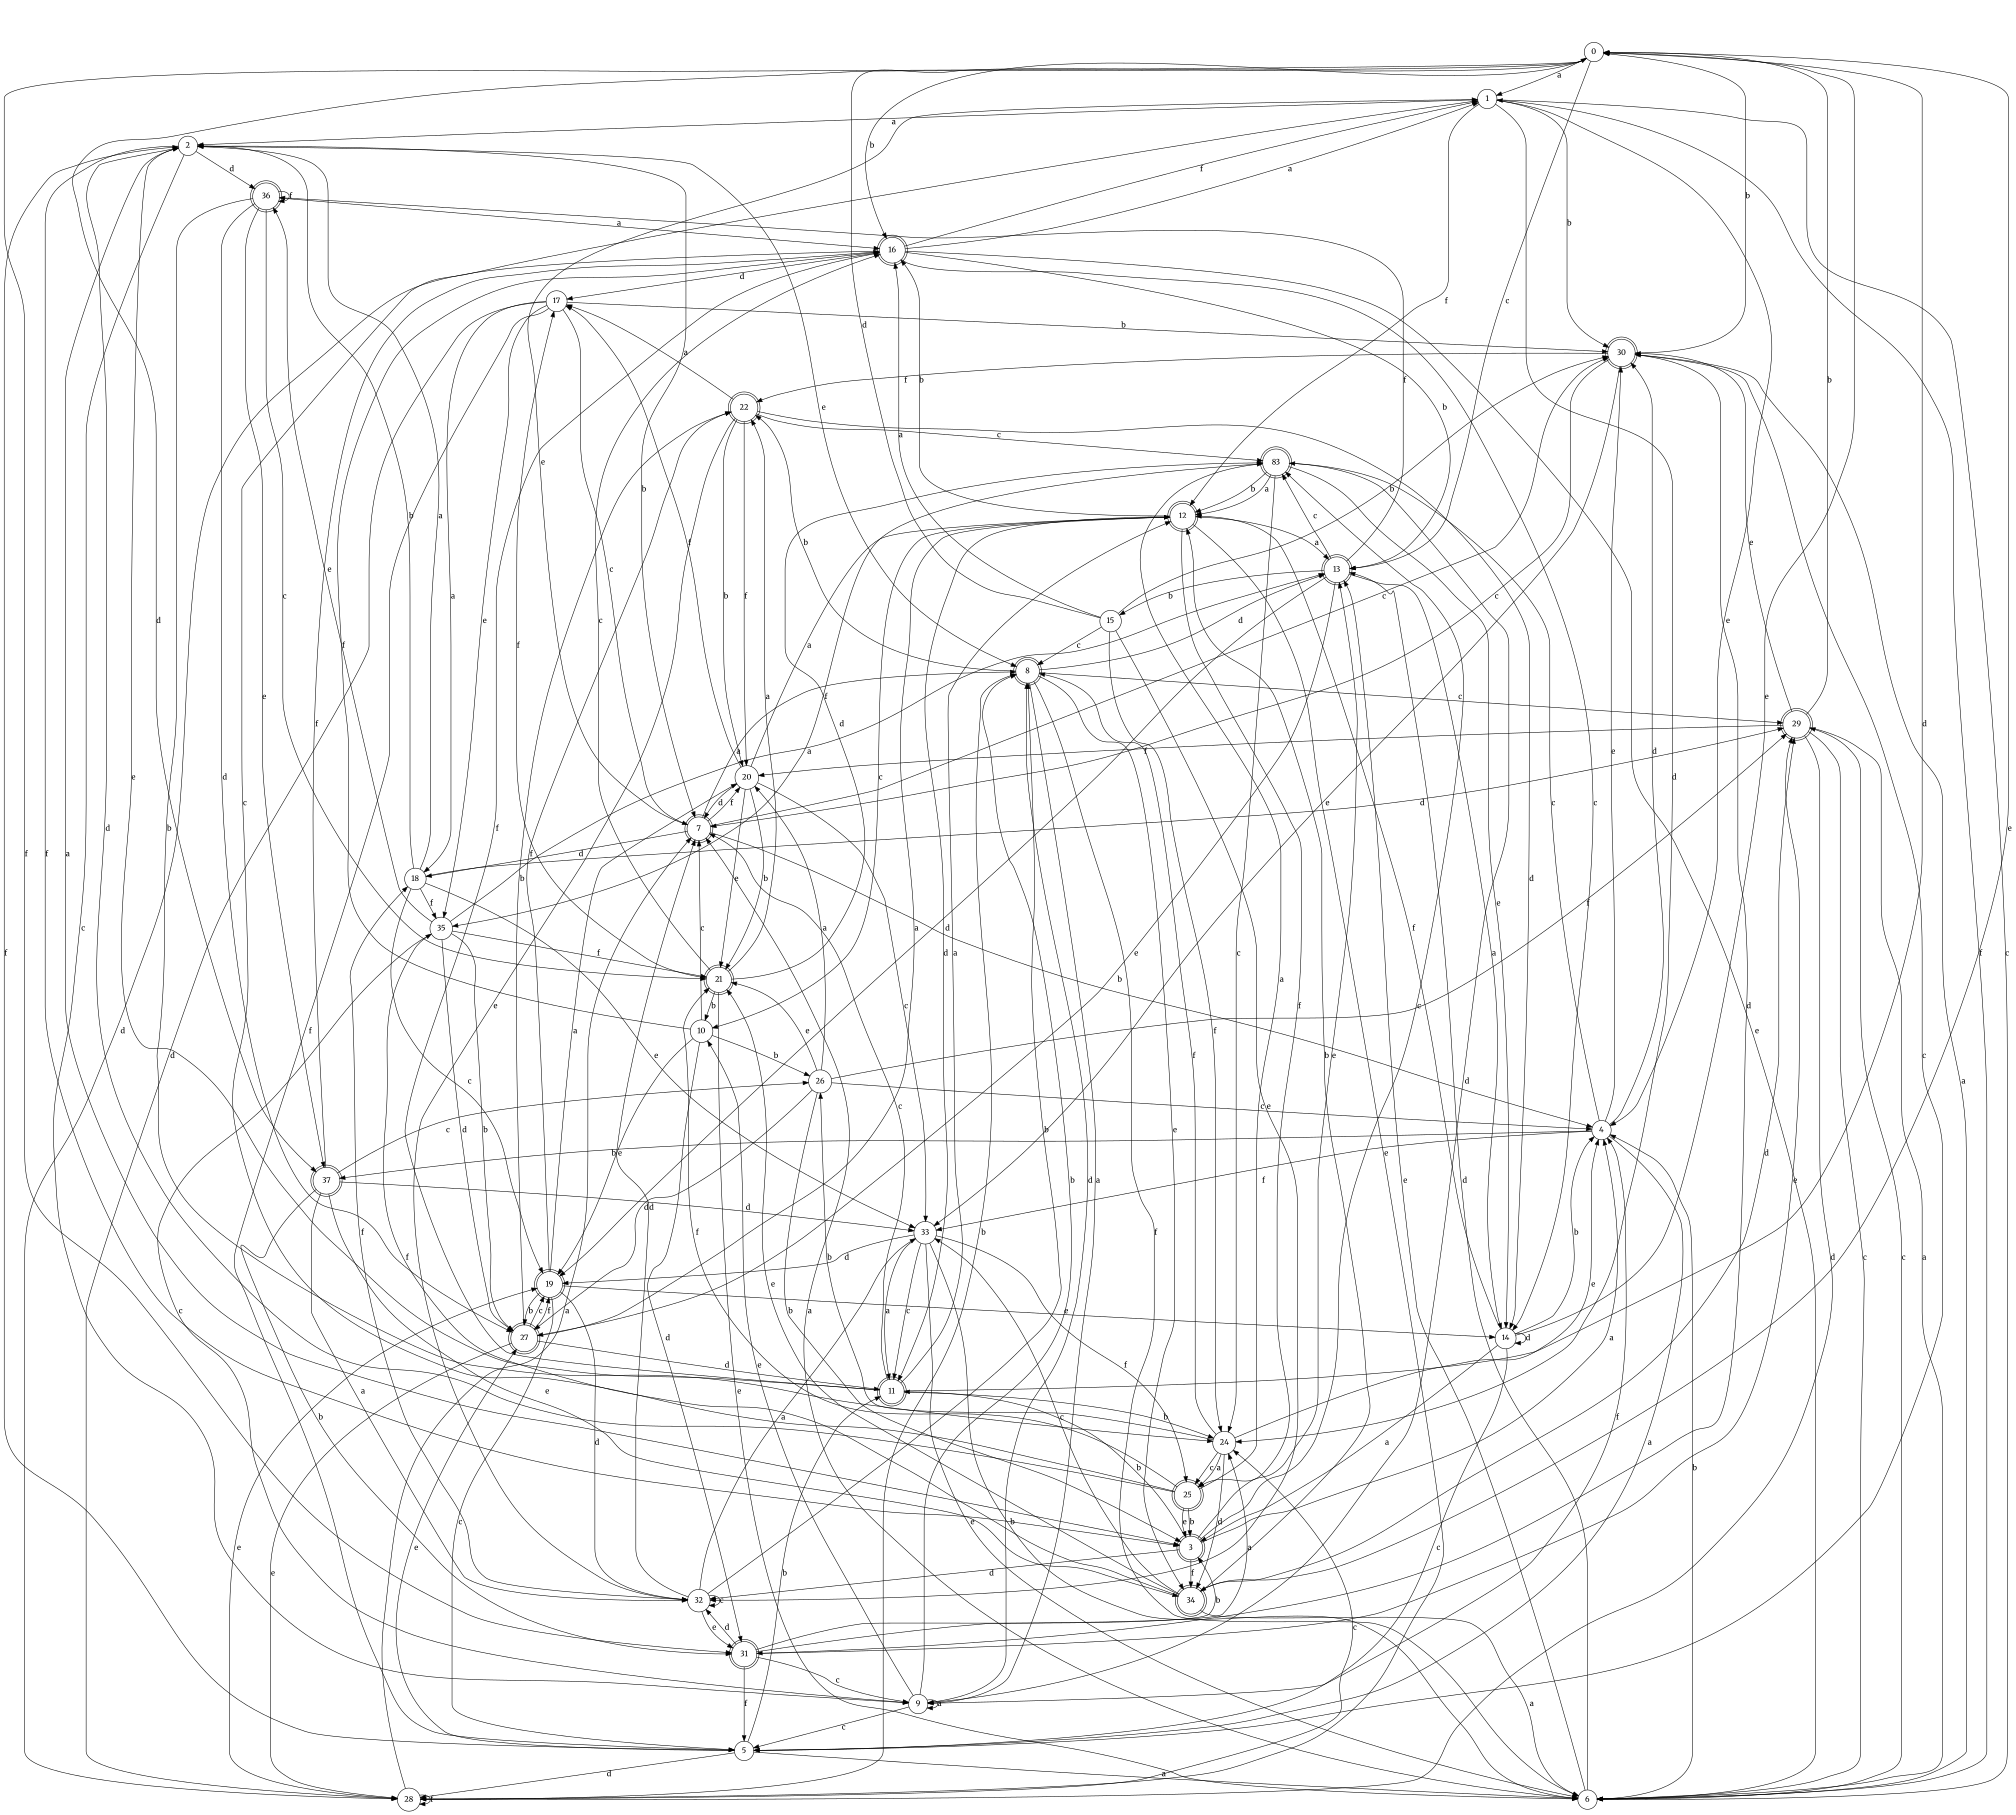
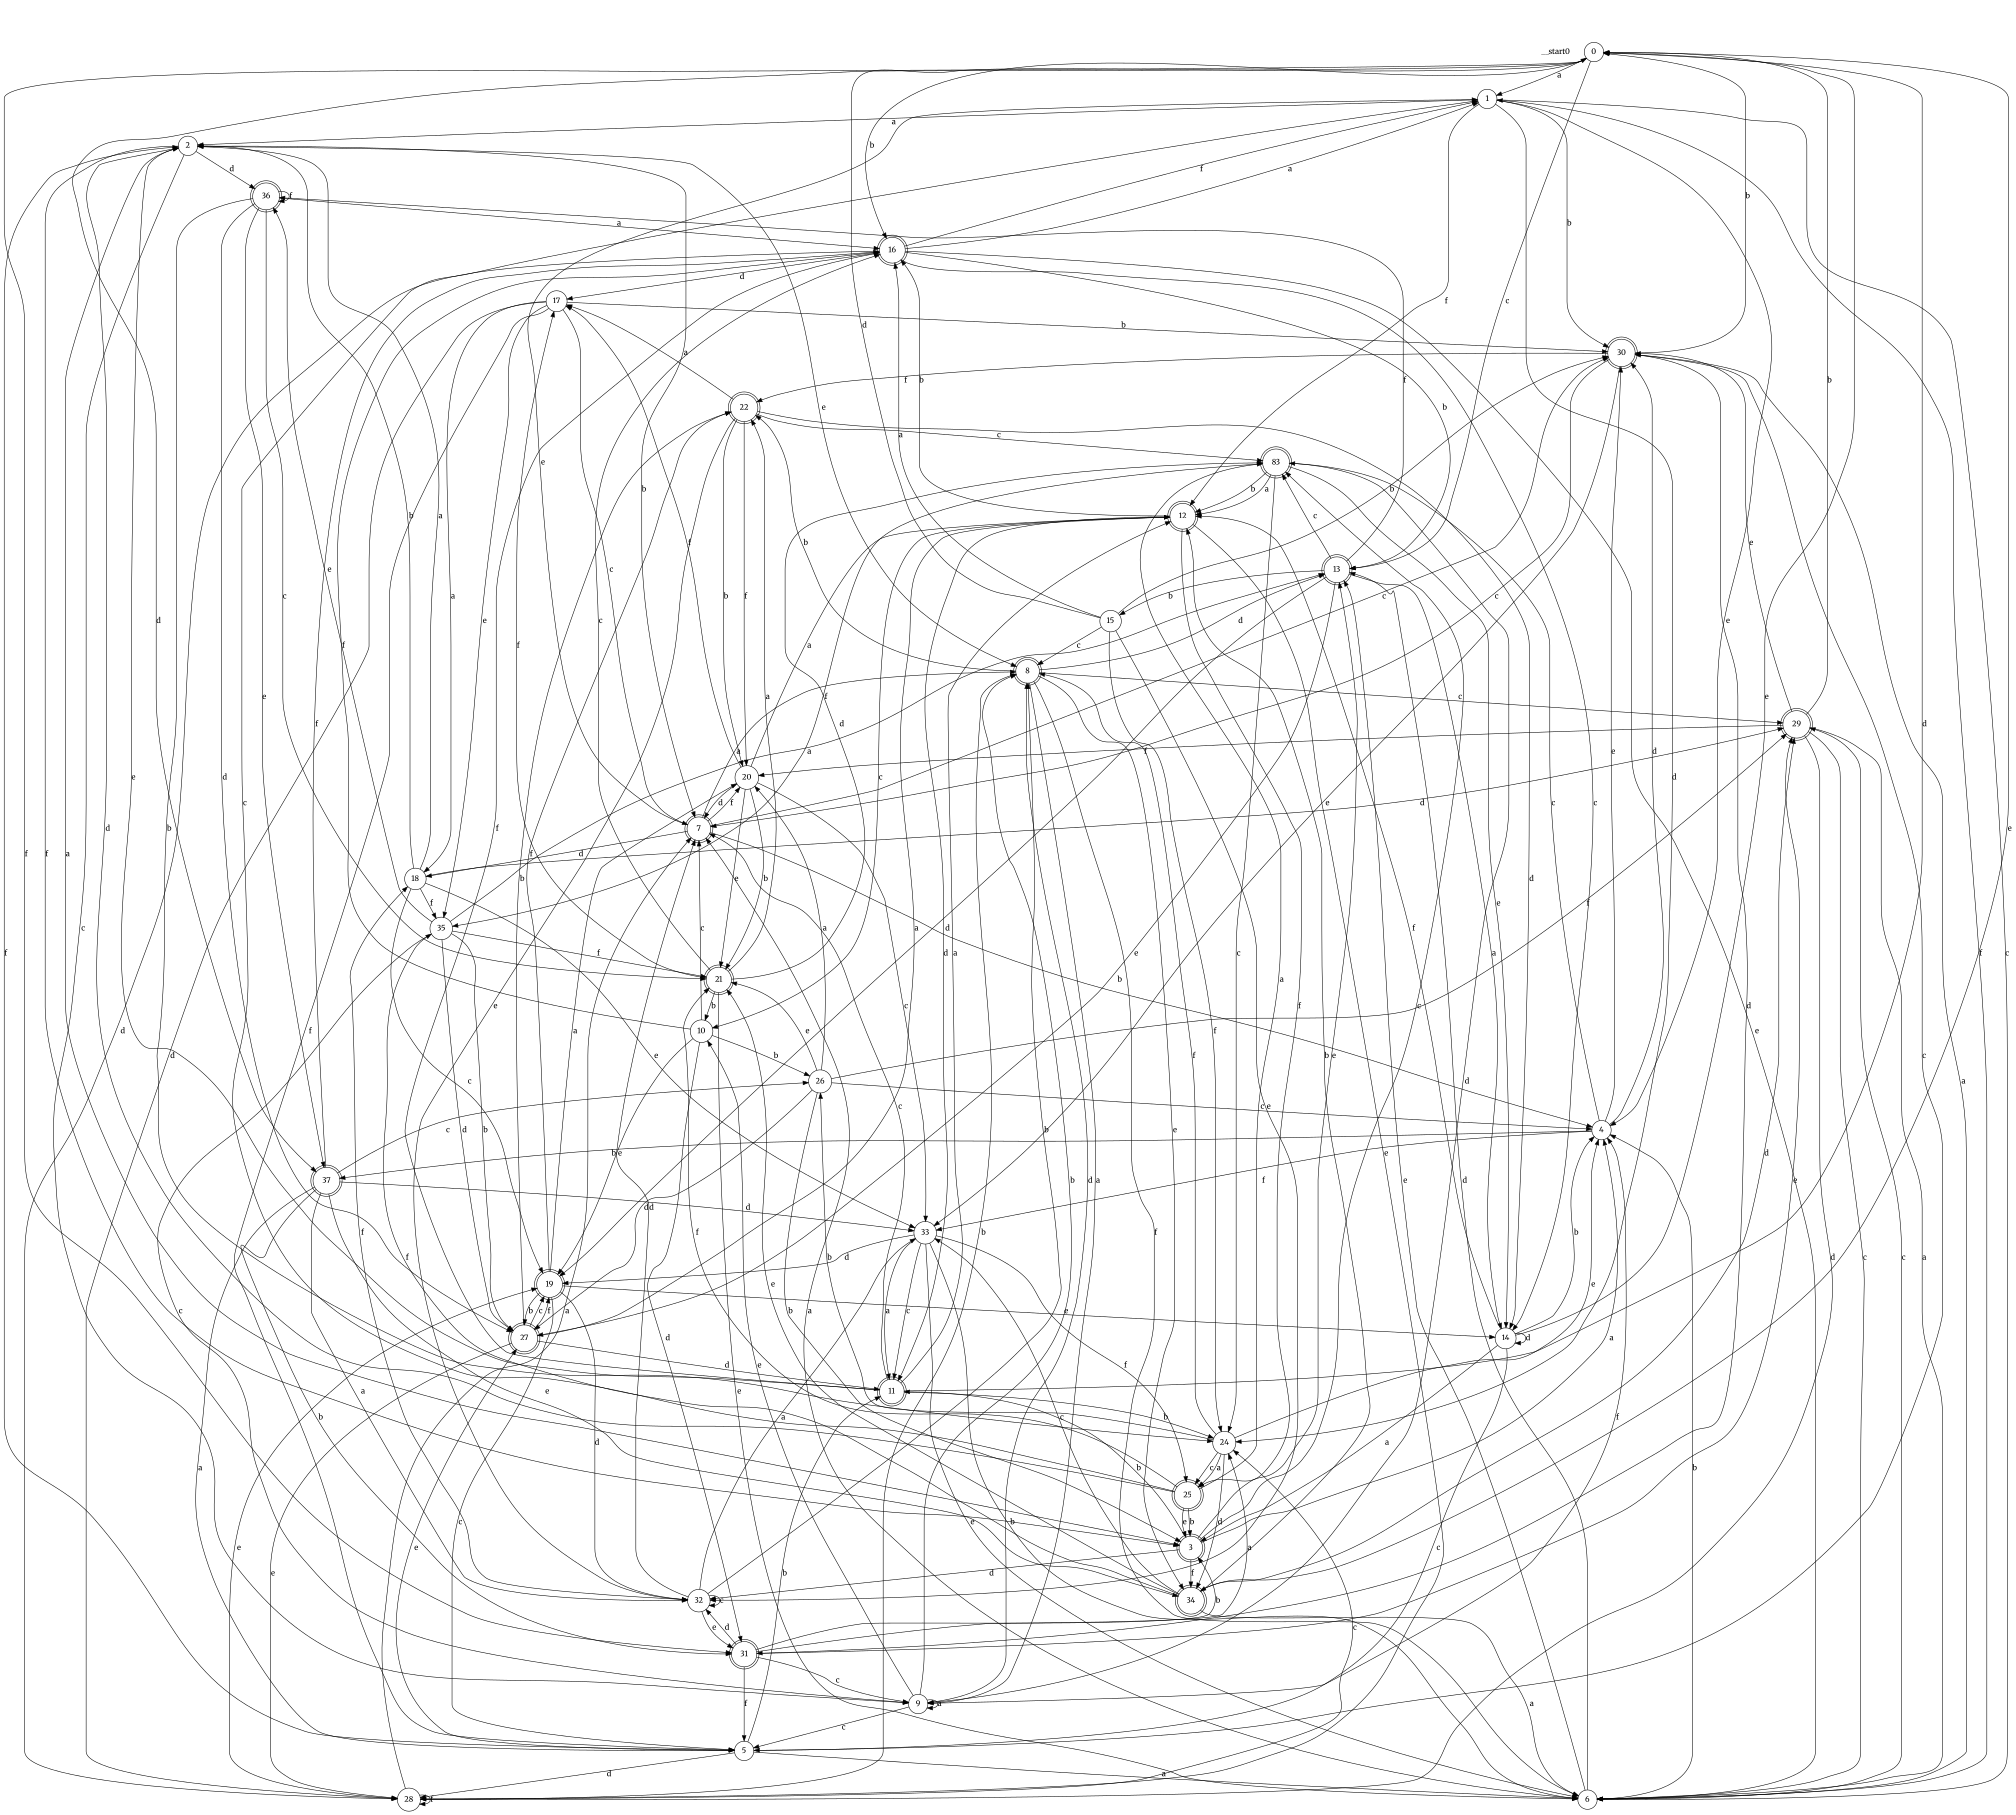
none -> (1556, 52)
(1264, 526) -> none
(1447, 1655) -> (251, 1652)
